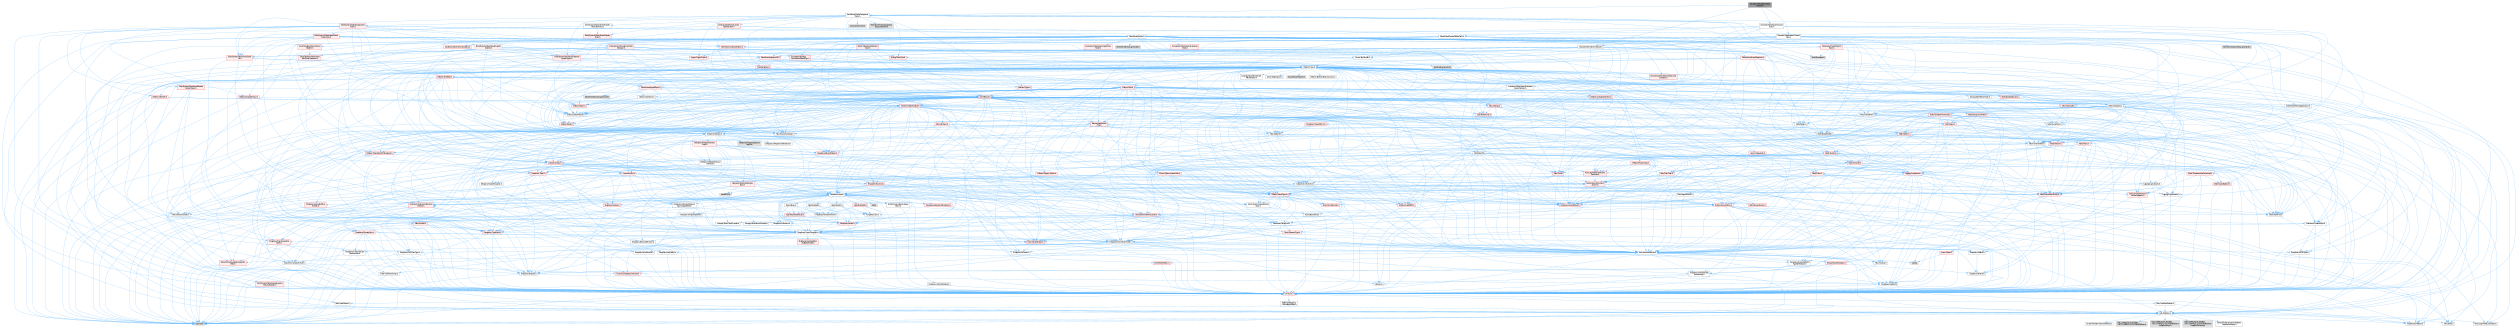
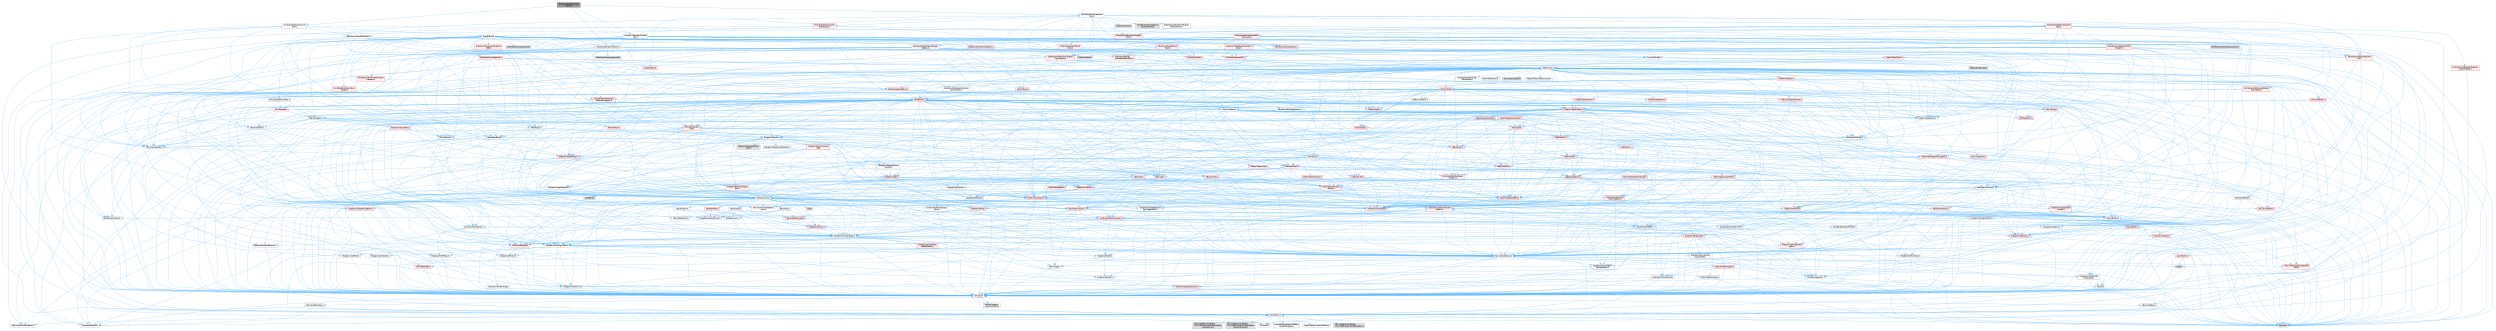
(1137, 37) -> (488, 37)
(627, 92) -> (705, 96)
(328, 257) -> (1694, 272)
